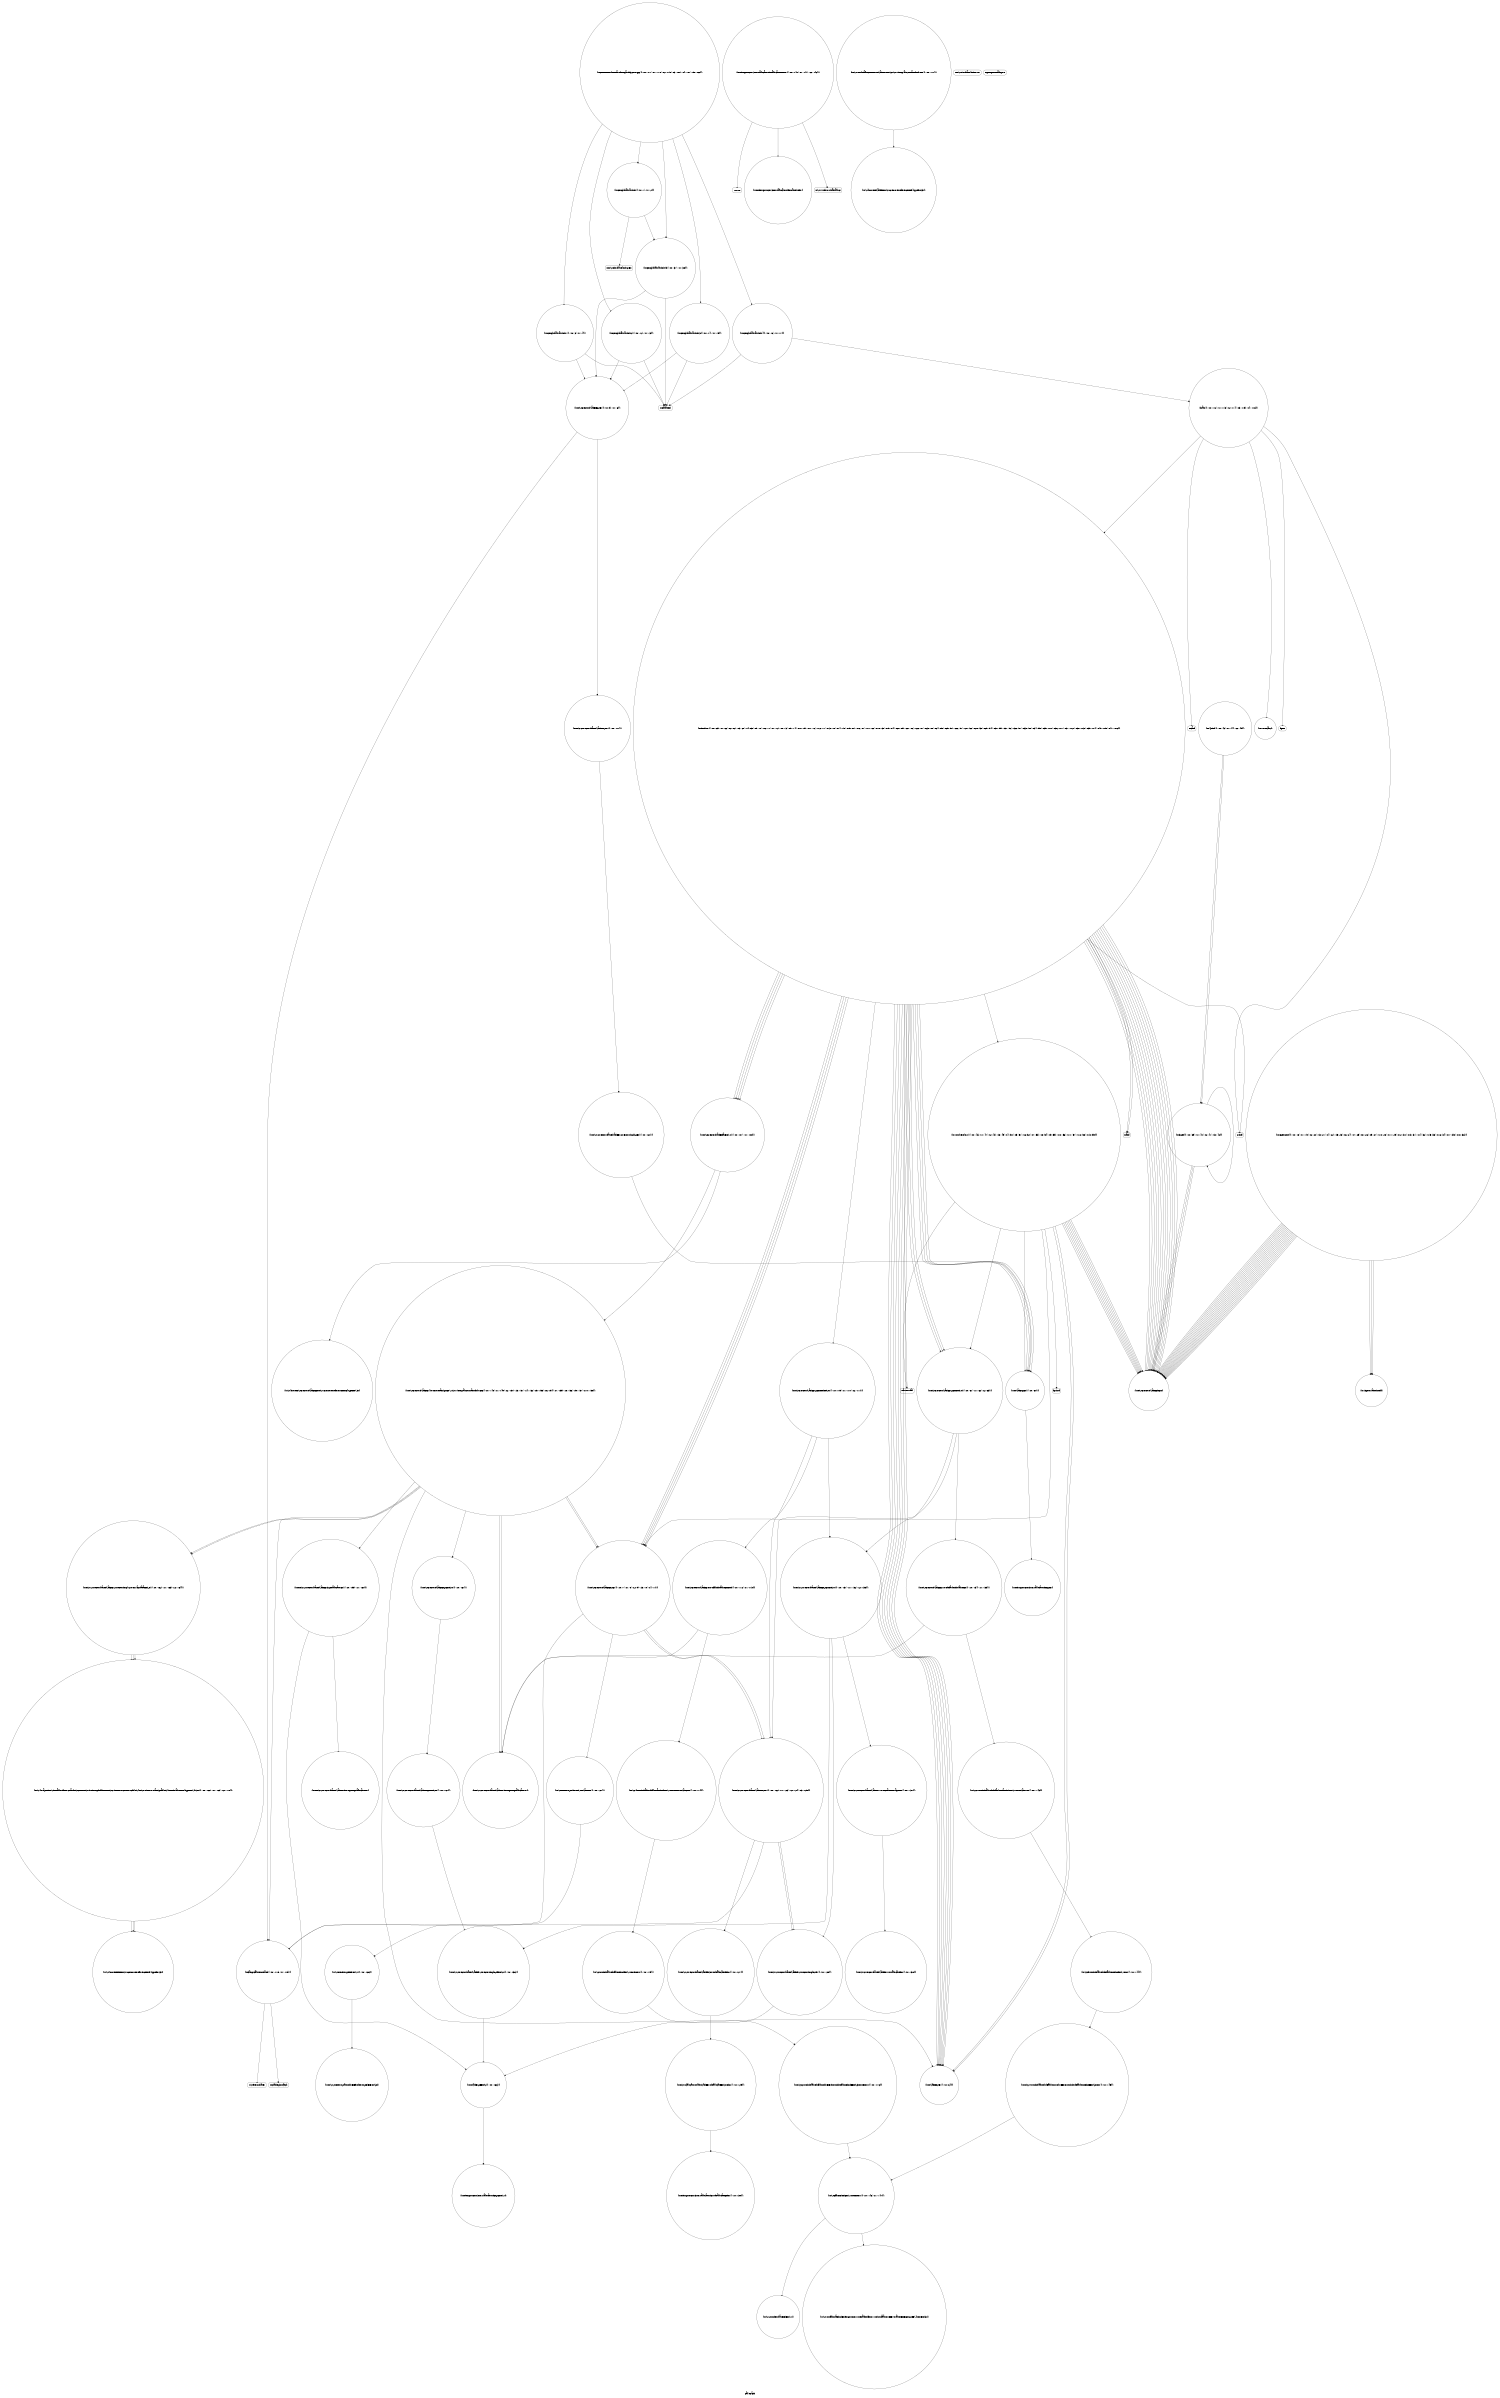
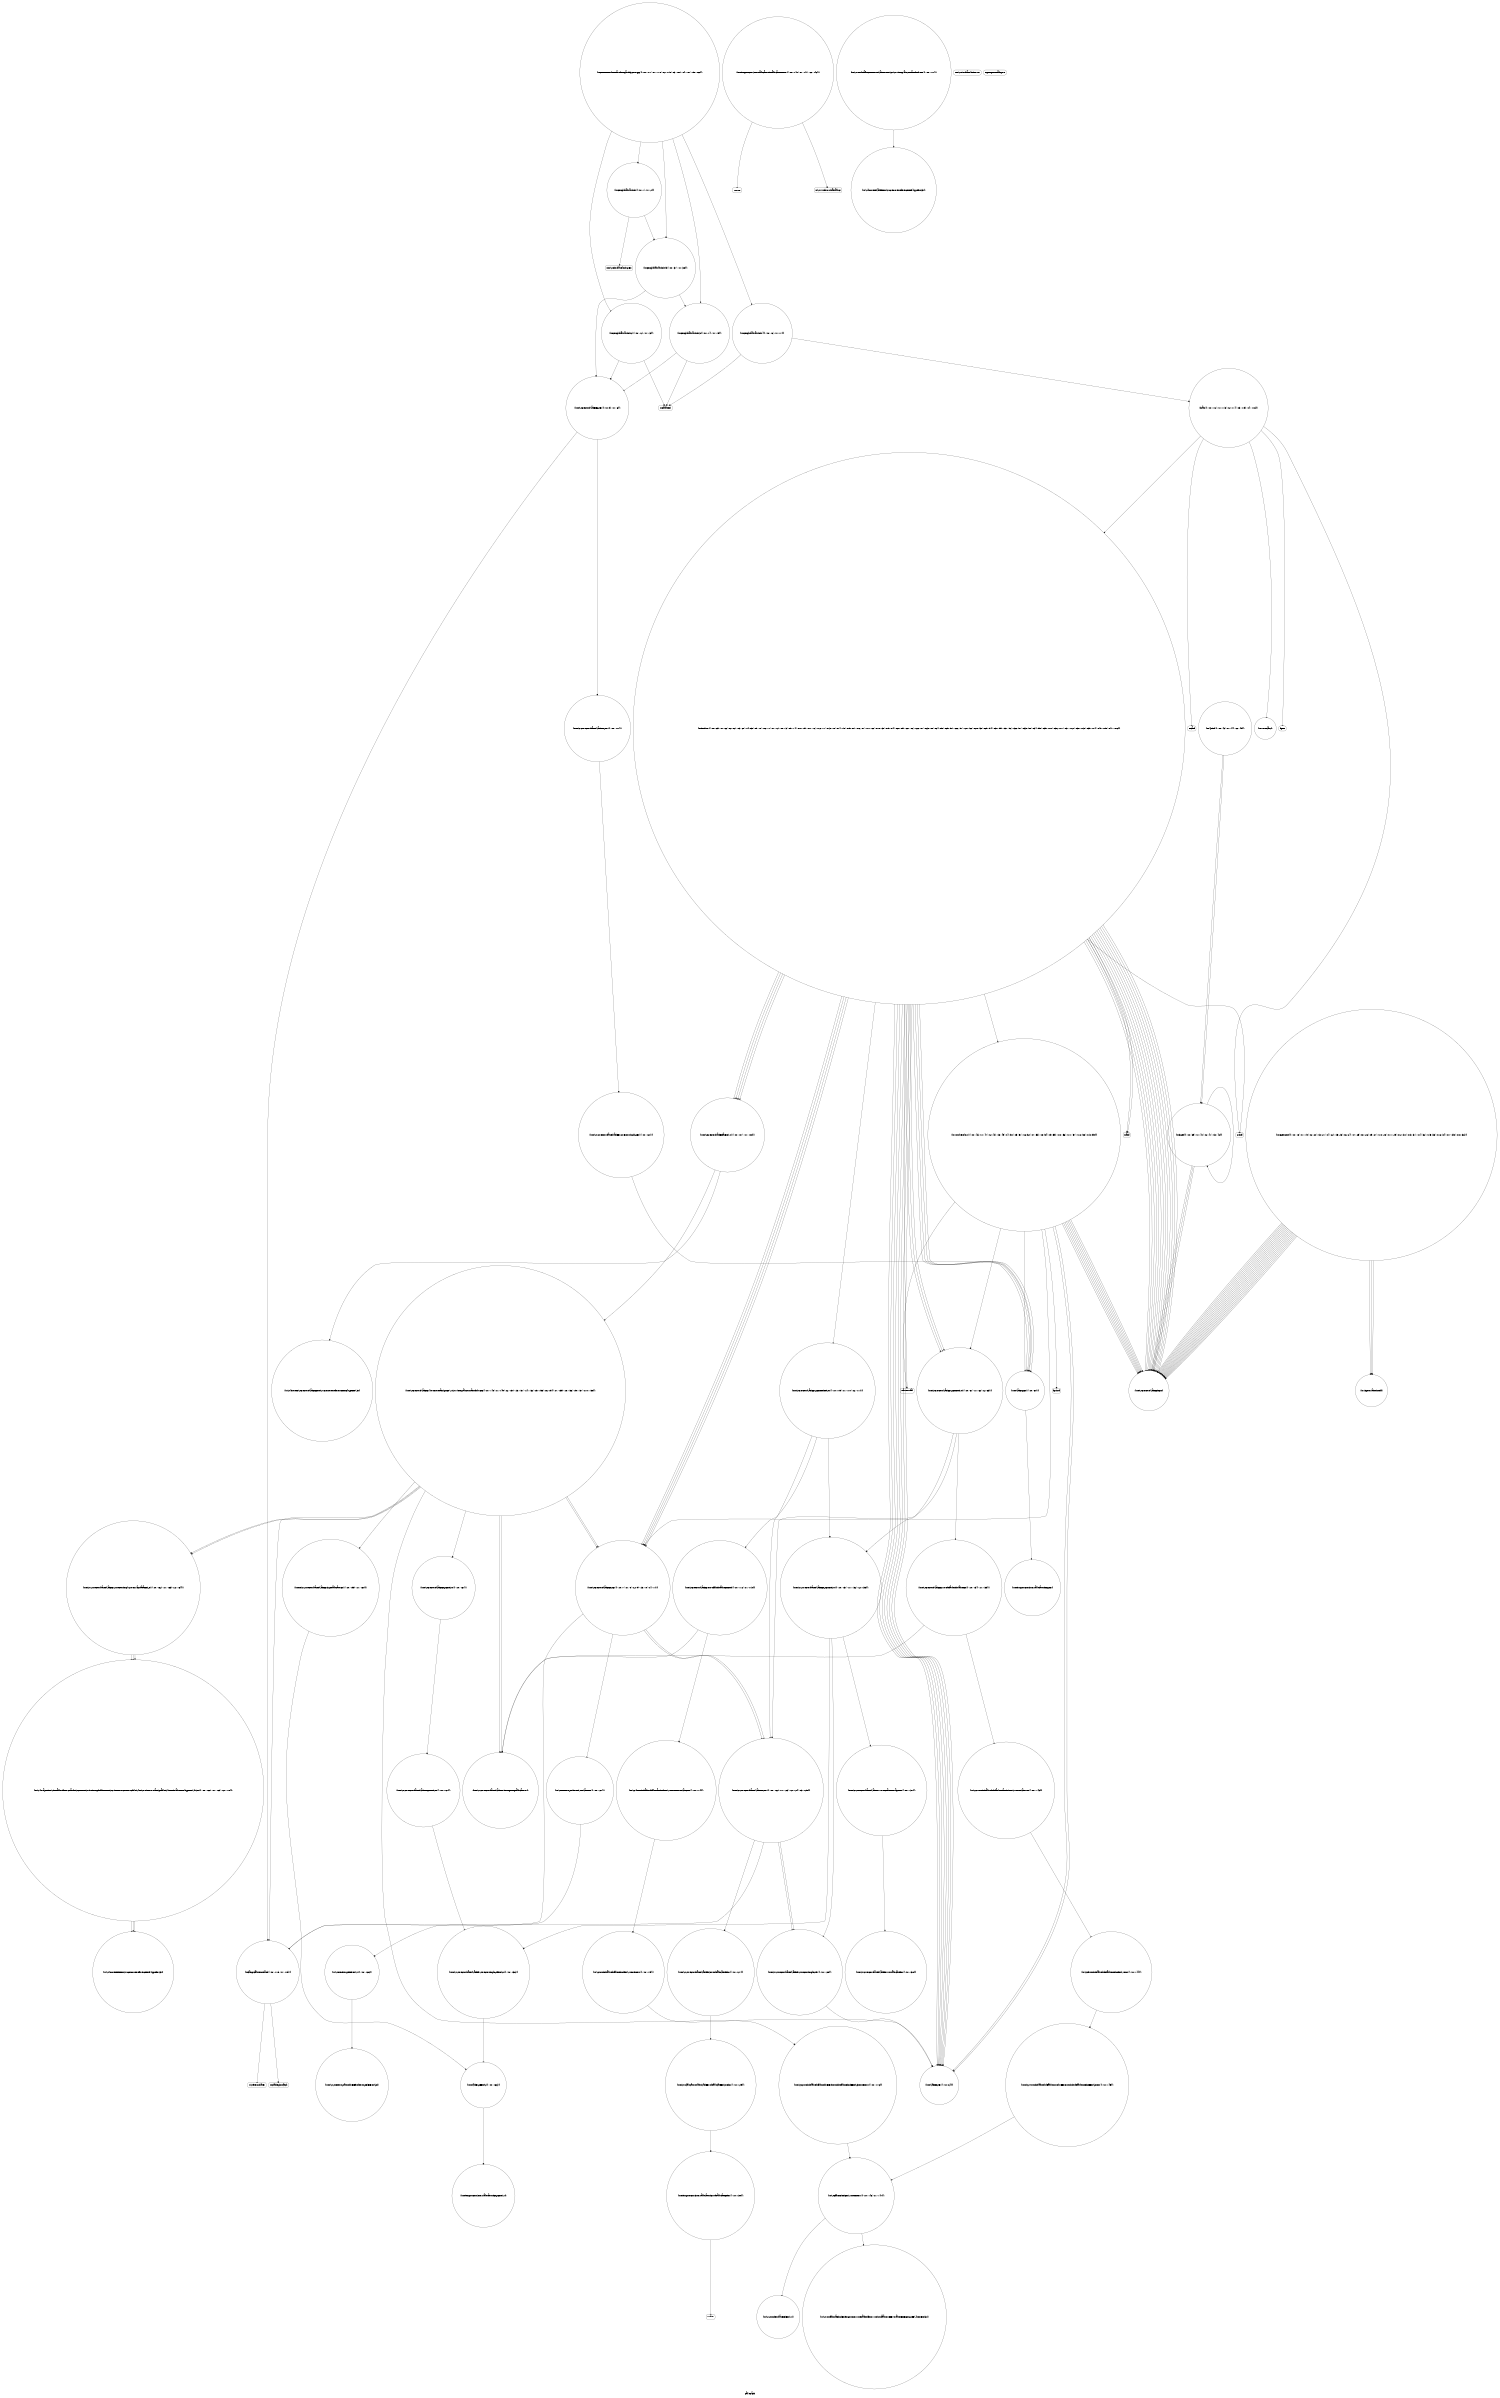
(778, 190) -> none
(565, 333) -> none
(665, 351) -> (682, 300)
(340, 1790) -> none
(638, 2029) -> (887, 2019)
none -> (711, 2317)
